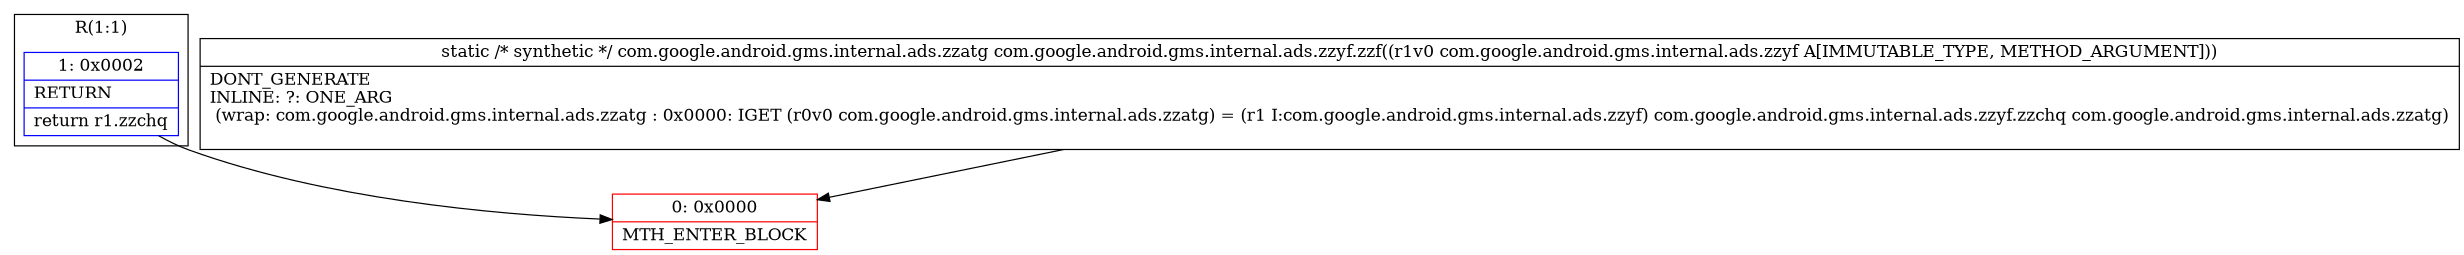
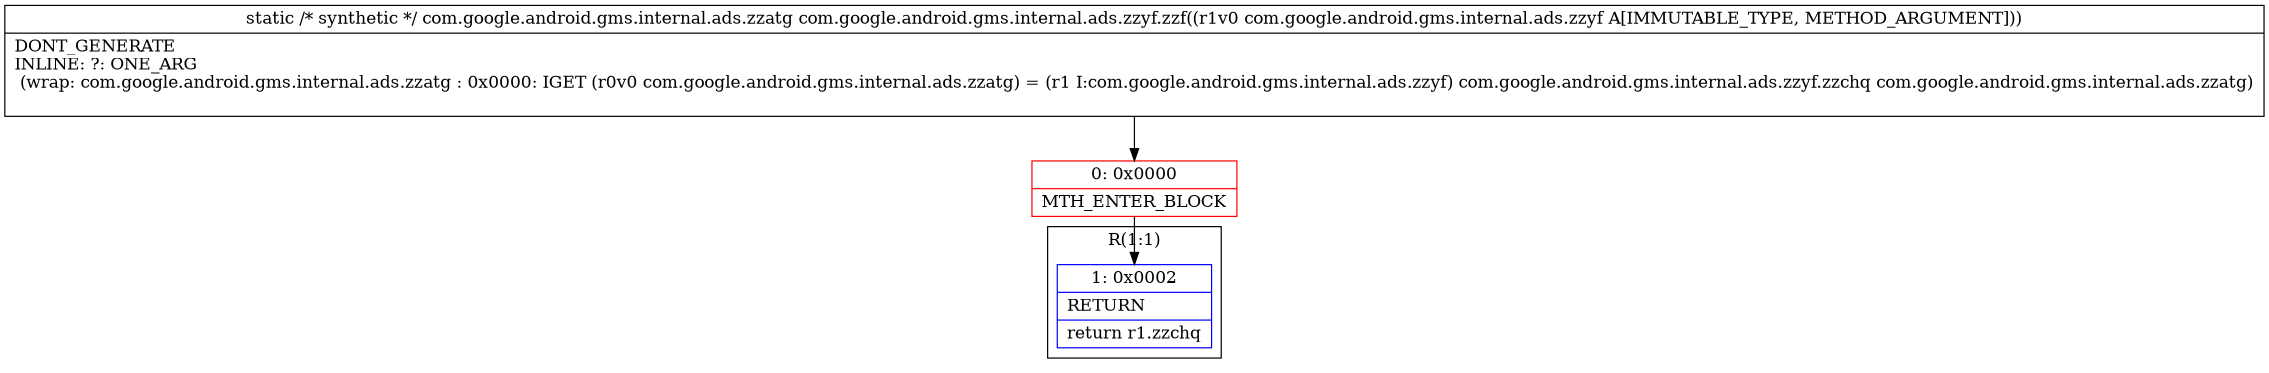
(375, 196) -> (1134, 234)
